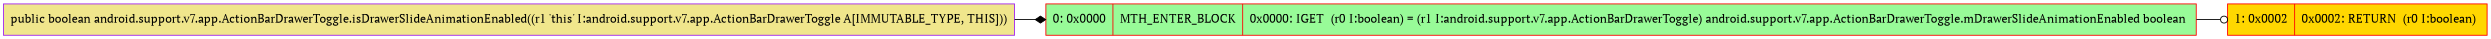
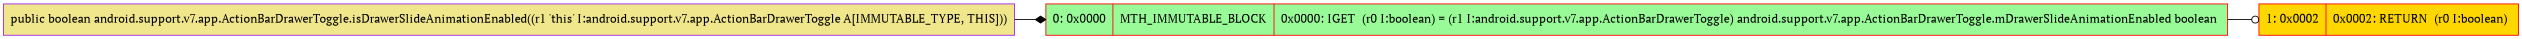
(1178, 19) -> (1193, 19)
